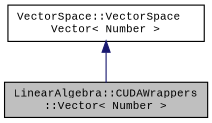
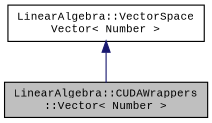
(106, 23) -> (106, 23)
